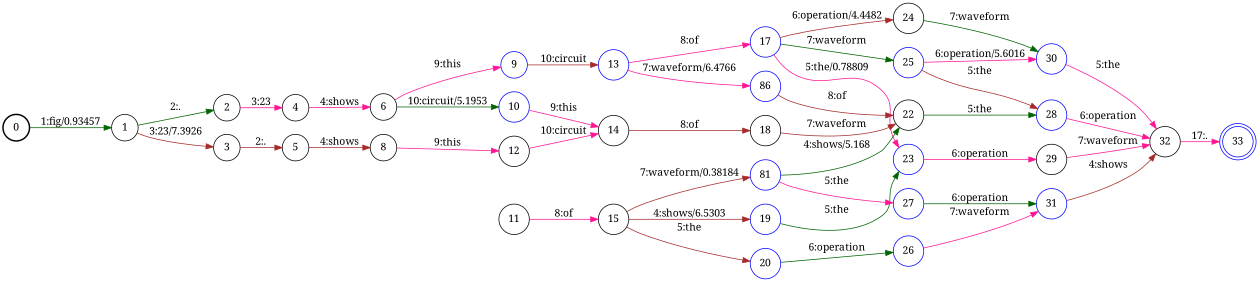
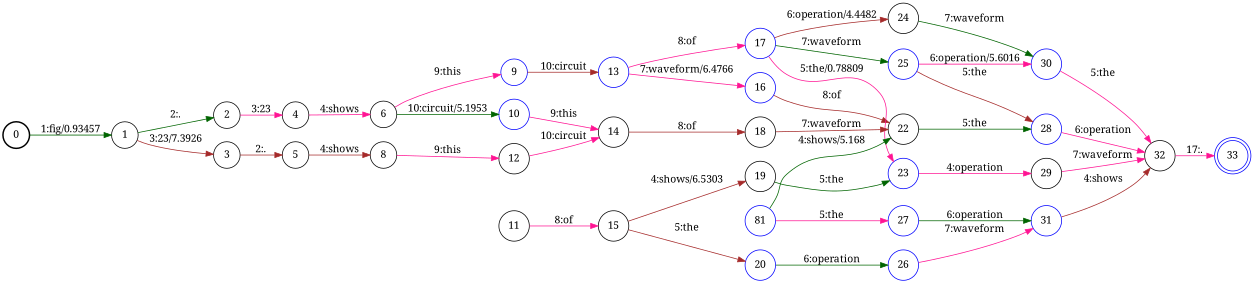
(765, 86) -> (760, 88)
(980, 154) -> (975, 168)
(684, 191) -> none
(765, 219) -> (760, 176)
